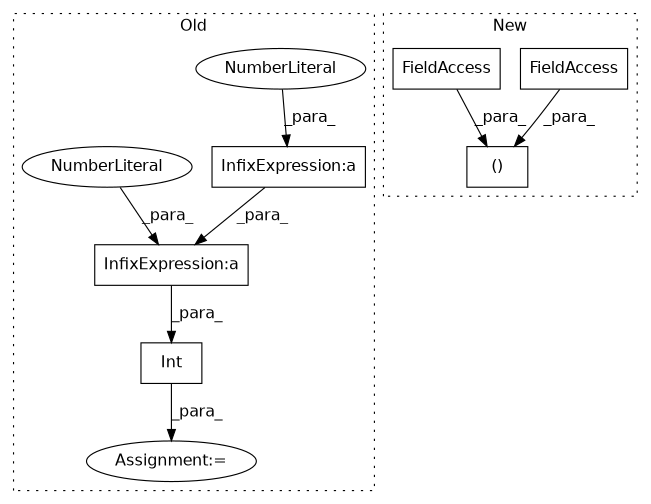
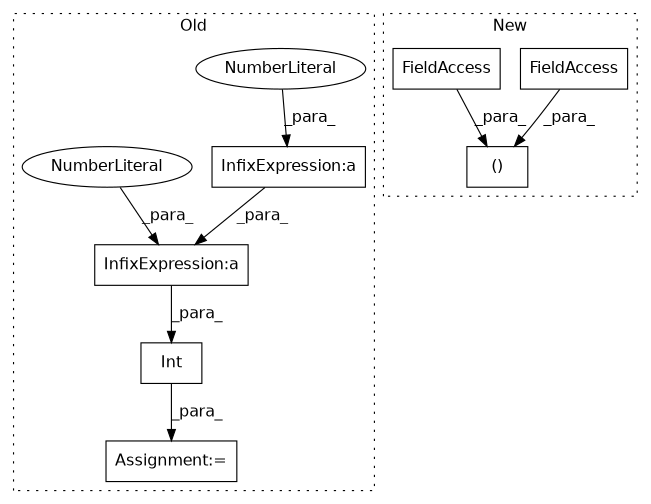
(171, 461) -> (171, 461)
